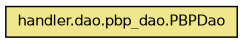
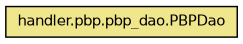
(122, 22) -> (122, 22)
